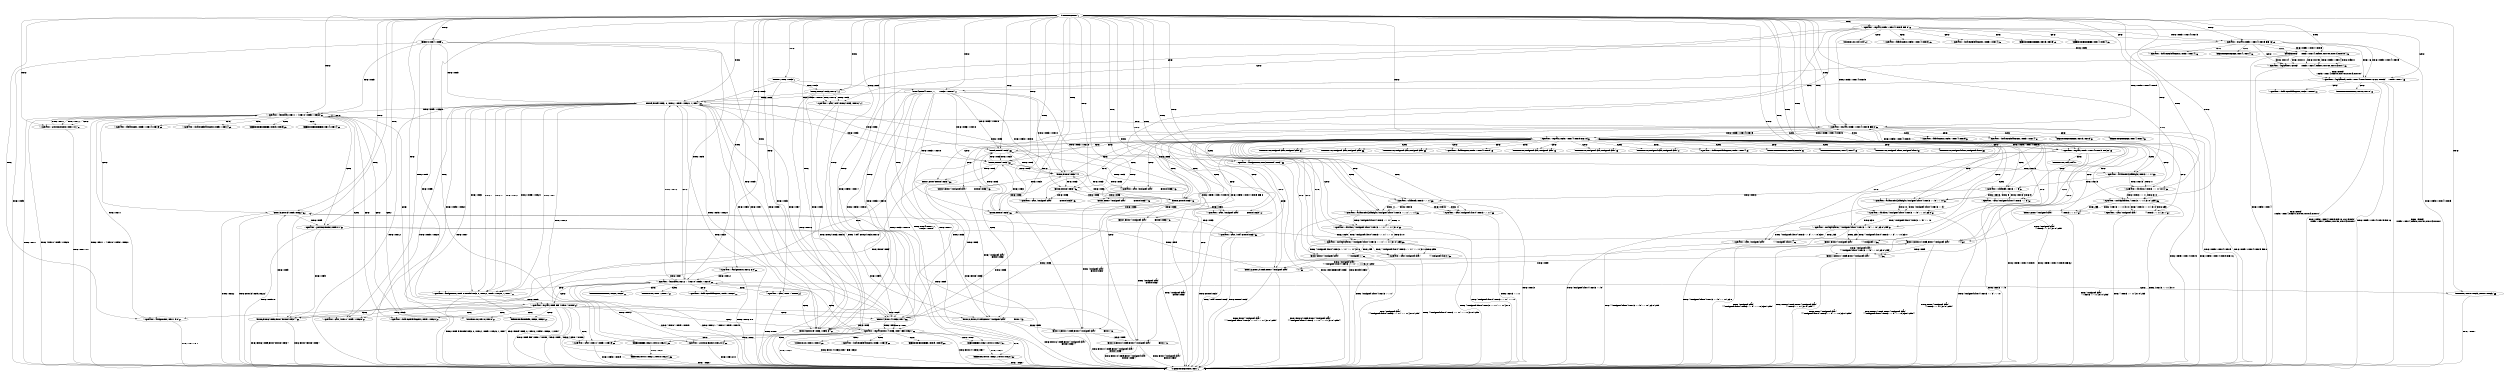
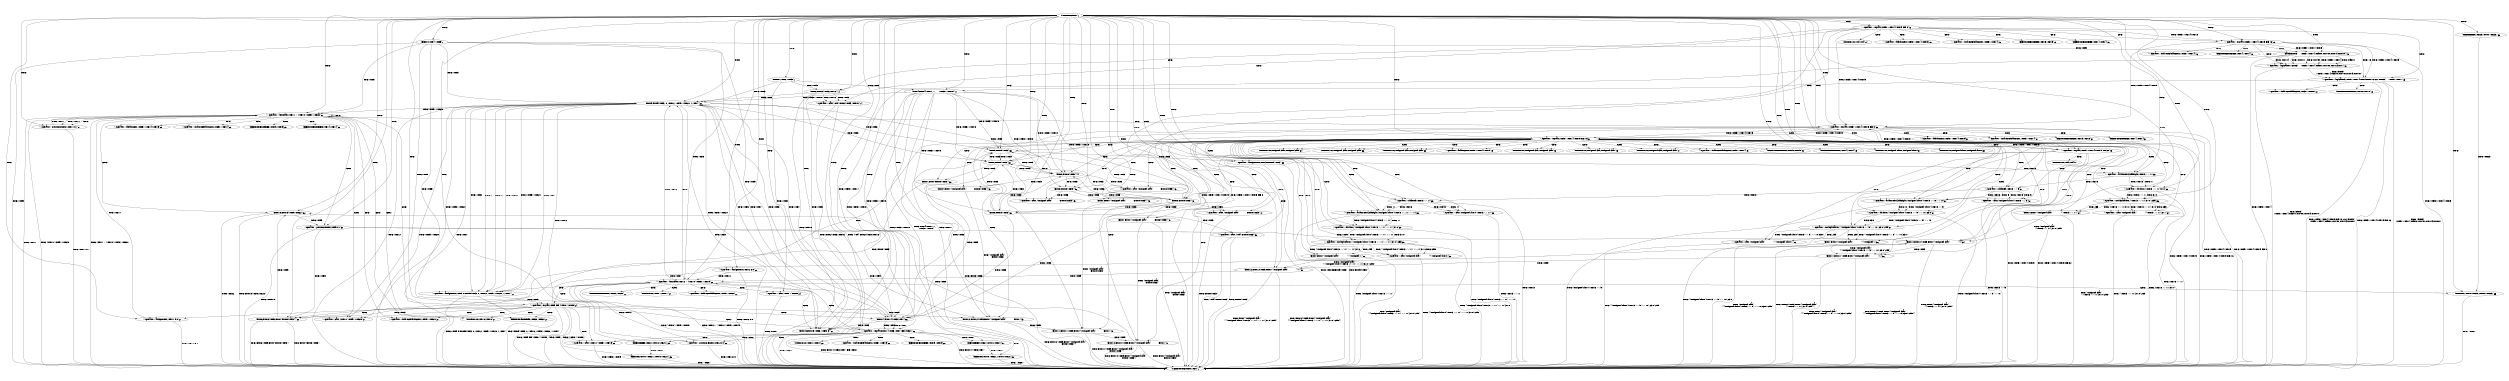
none -> (2481, 35)
(861, 217) -> (980, 277)
none -> (1794, 367)
